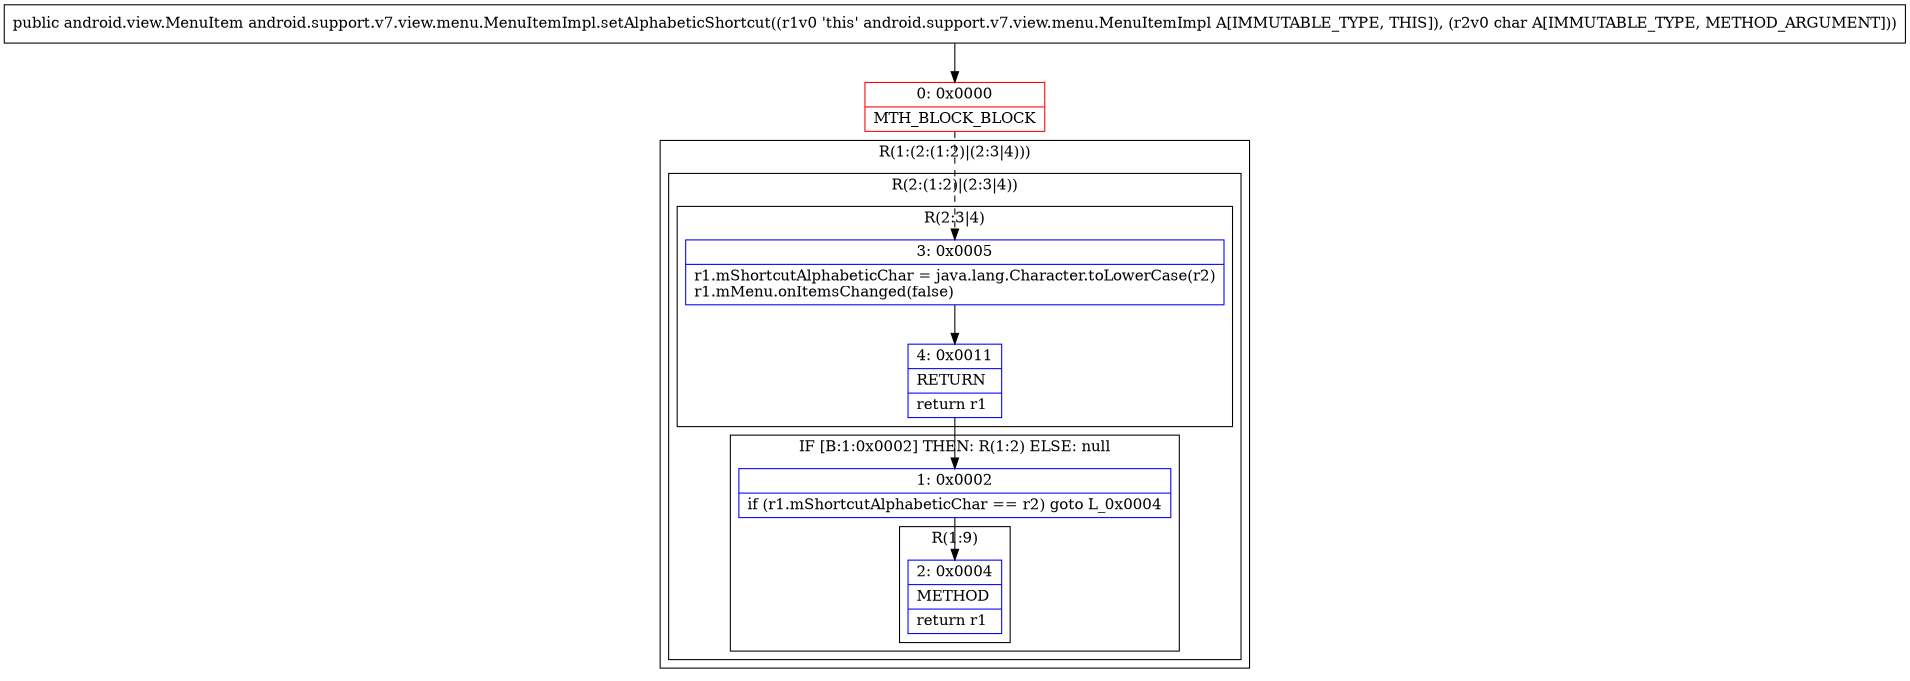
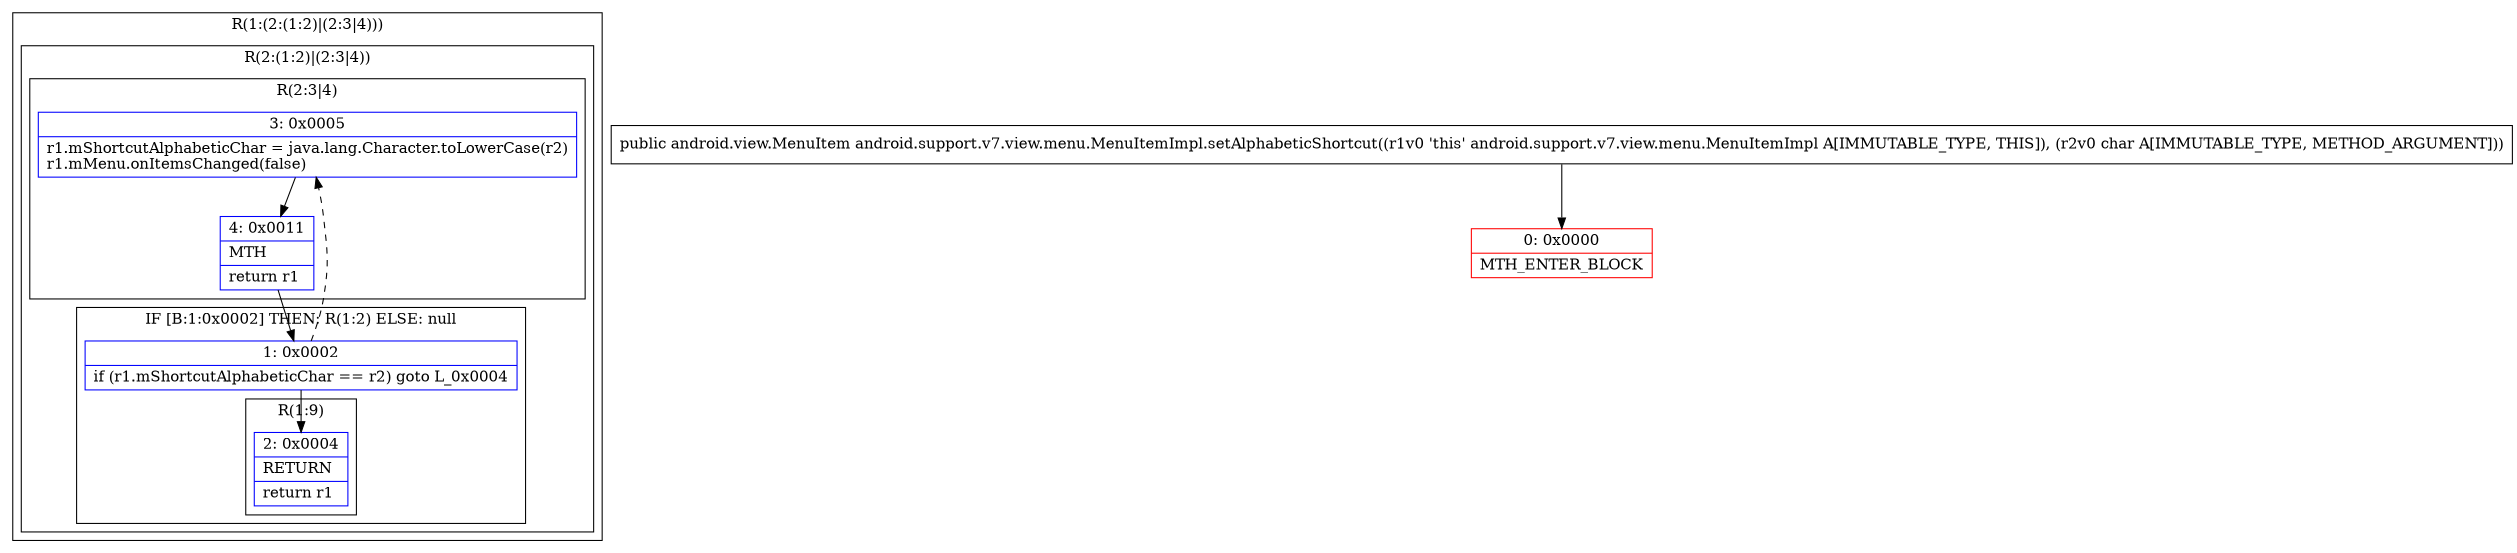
(955, 119) -> (1562, 265)
(955, 180) -> (327, 265)
(951, 380) -> (248, 253)
(953, 596) -> (297, 469)
